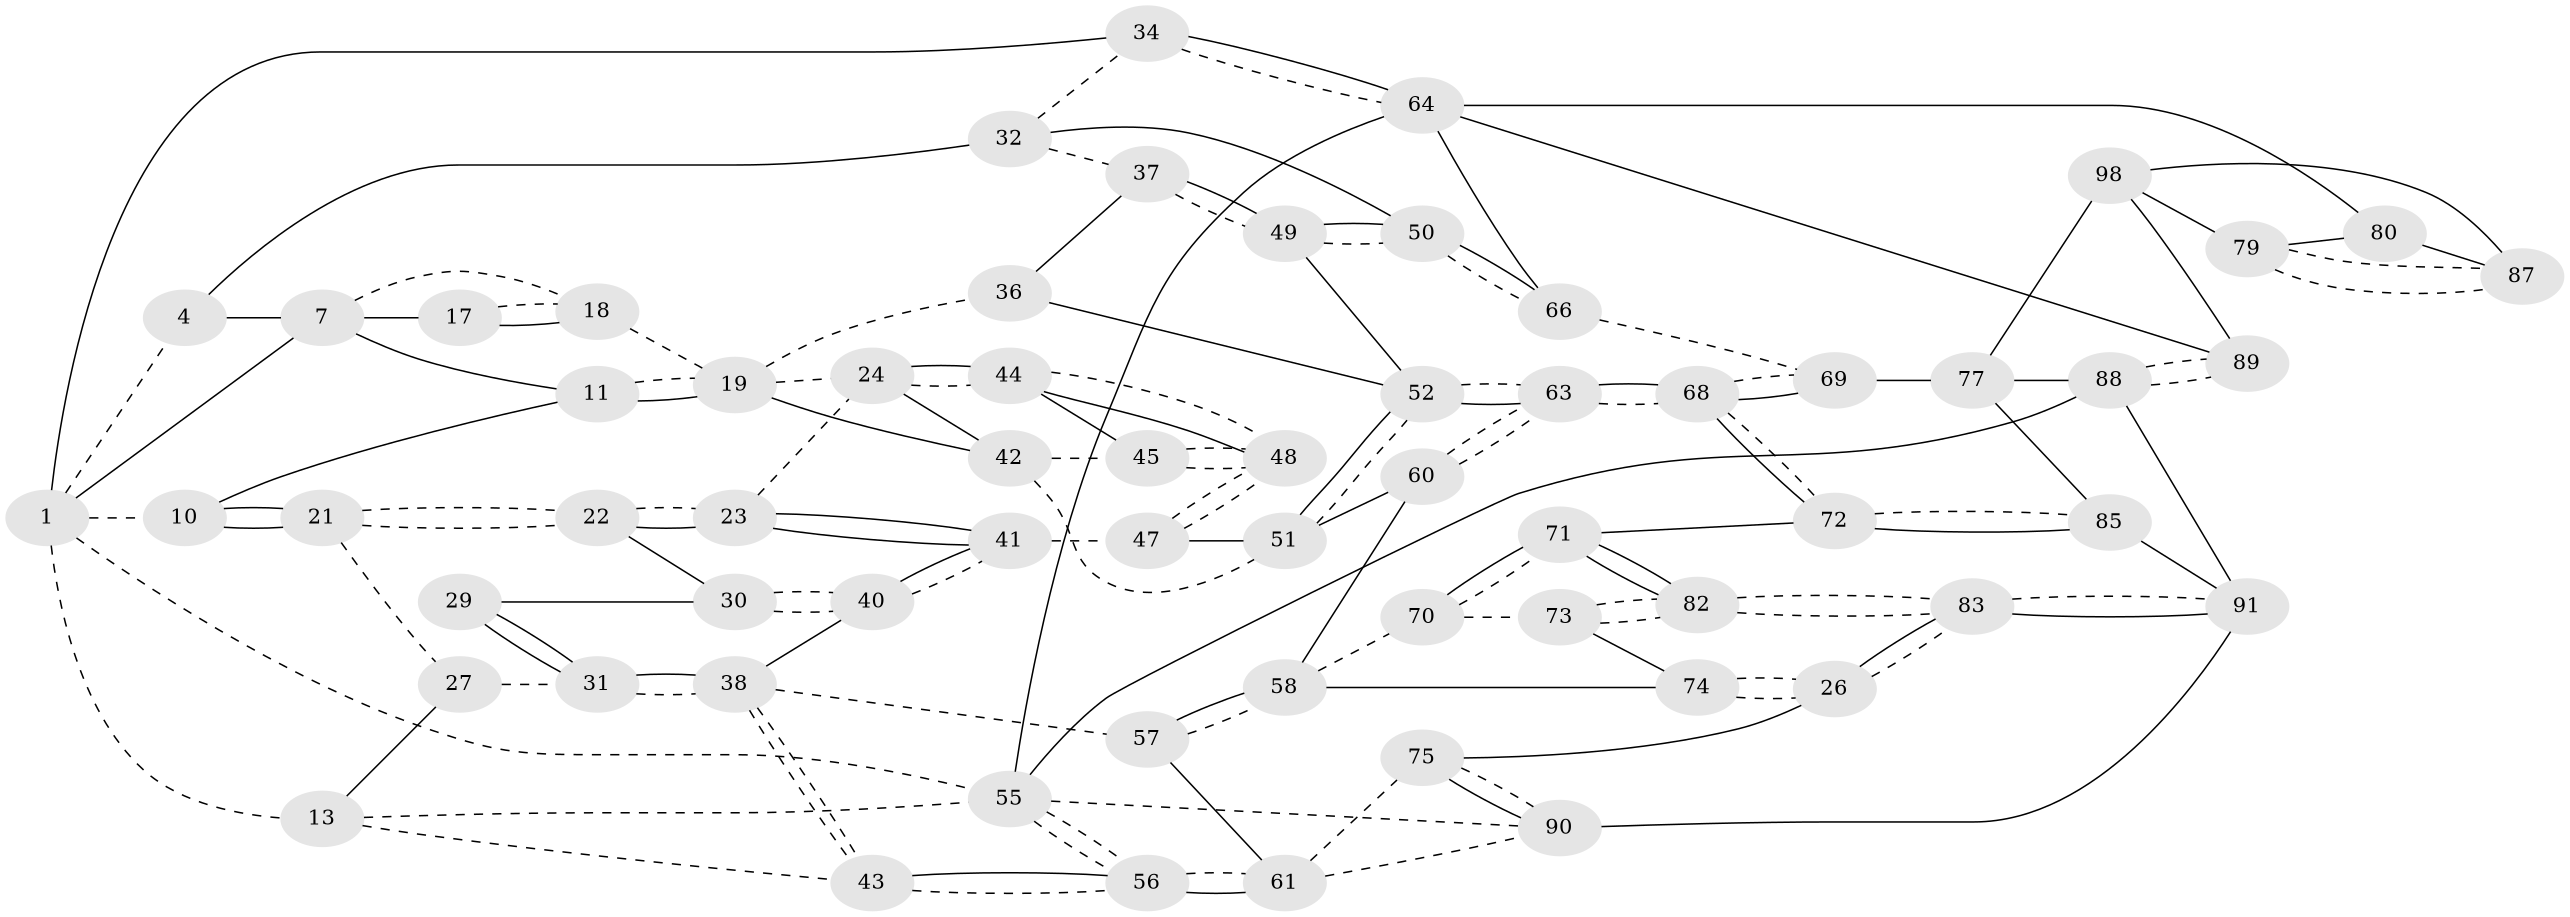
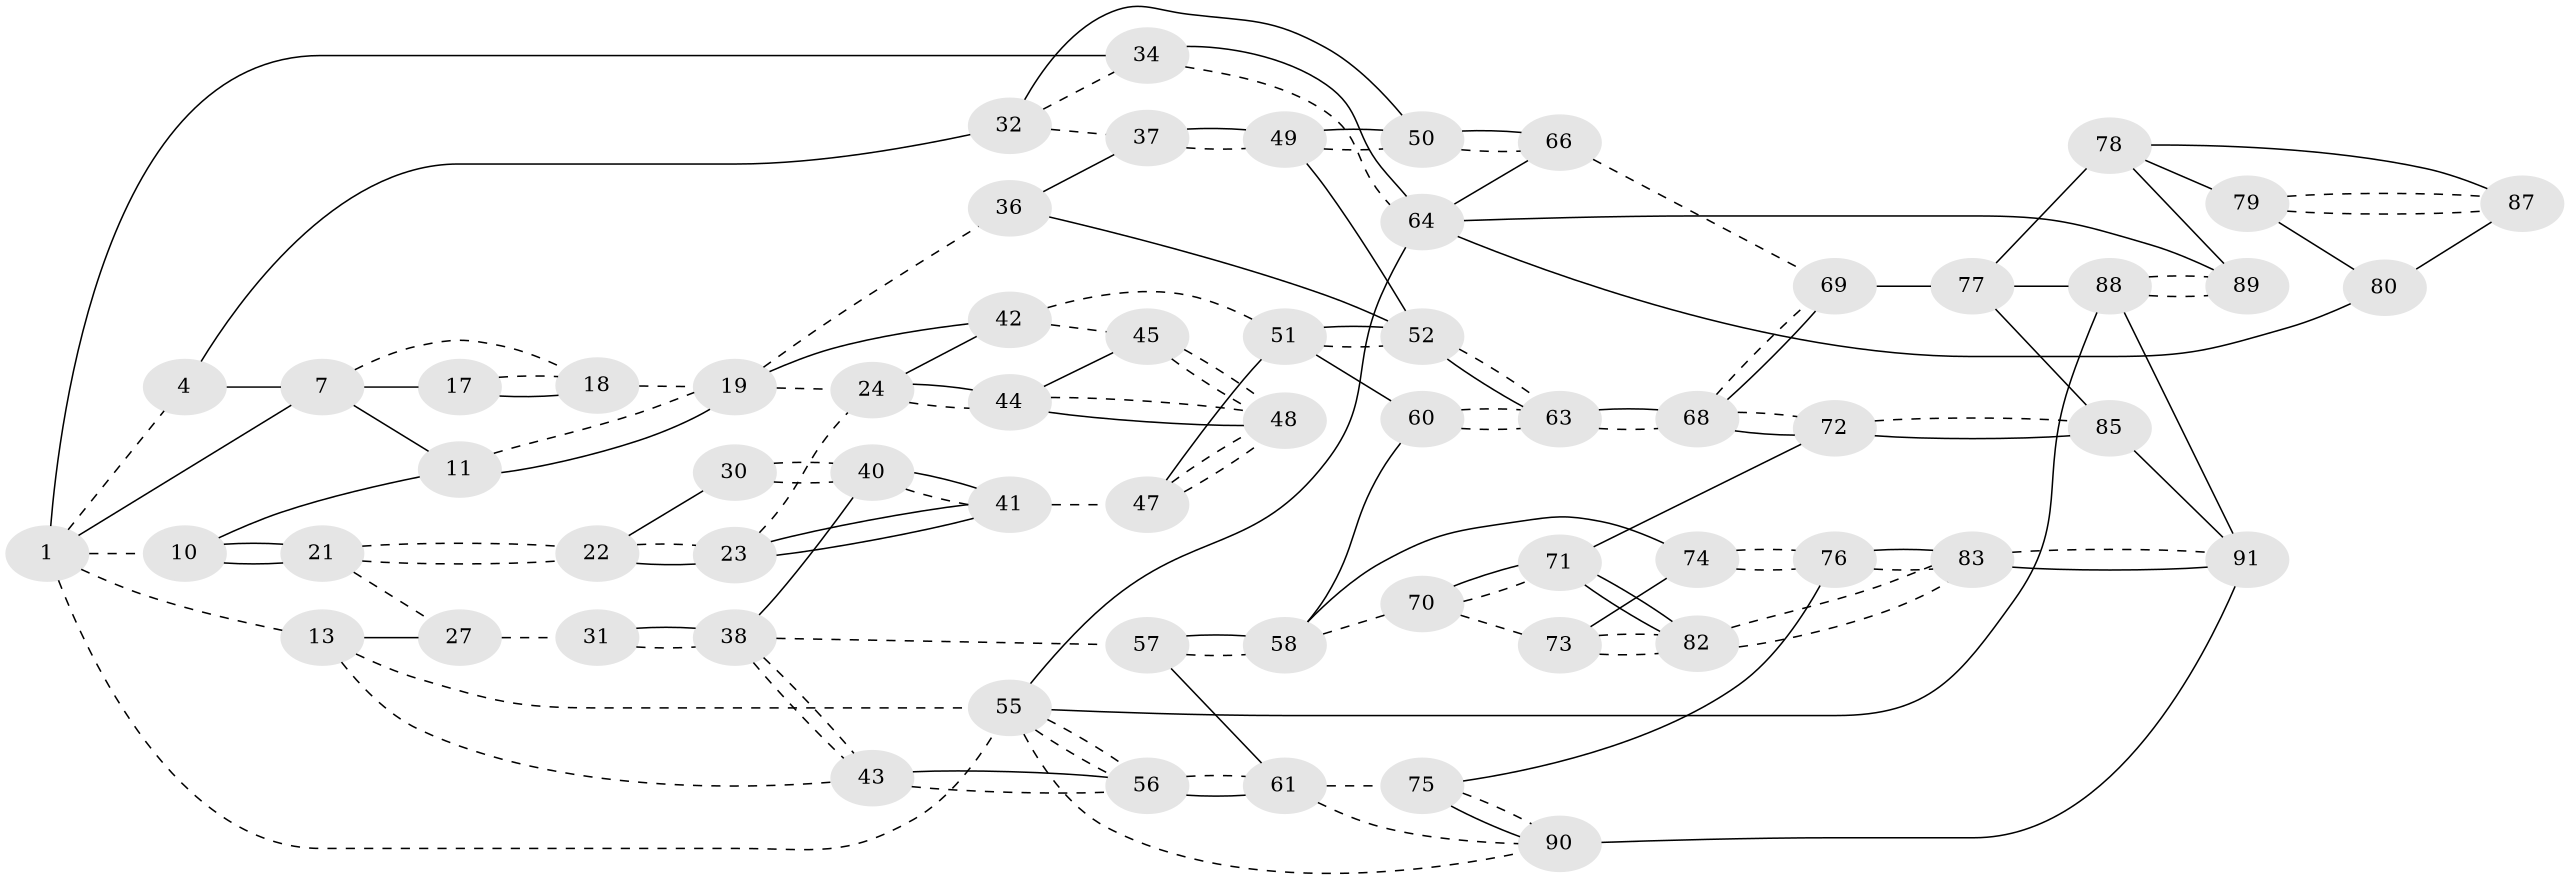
(2110, 176) -> (2110, 146)
(460, 602) -> none
(1835, 689) -> (1835, 560)
